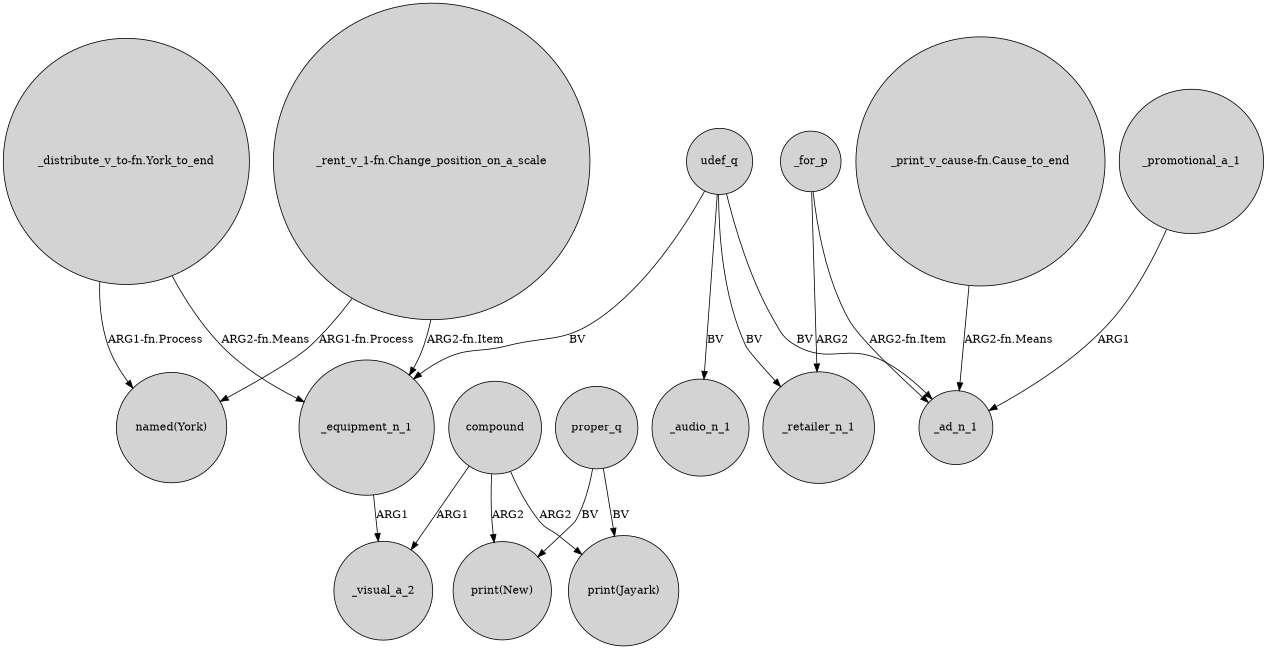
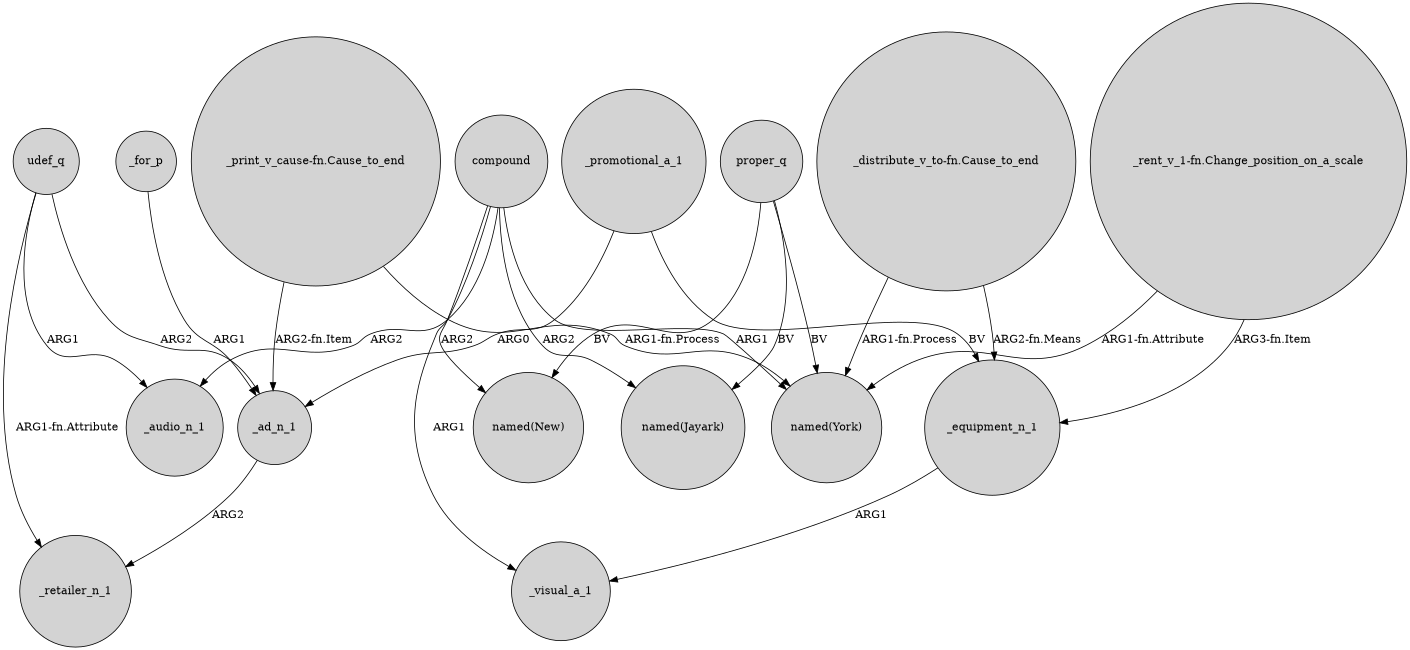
(126, 161) -> (946, 161)
(814, 278) -> (202, 519)
none -> (796, 283)
(589, 325) -> (795, 329)
none -> (384, 330)
none -> (623, 330)
(367, 340) -> (1153, 340)
(465, 340) -> (1273, 340)
(715, 340) -> (63, 340)
(754, 340) -> (68, 428)
(805, 340) -> (177, 340)
(908, 340) -> (230, 340)
(1009, 340) -> (314, 340)
(1114, 340) -> (514, 340)
none -> (619, 342)
(383, 591) -> (561, 591)
(502, 591) -> (528, 428)
(624, 591) -> (683, 428)
